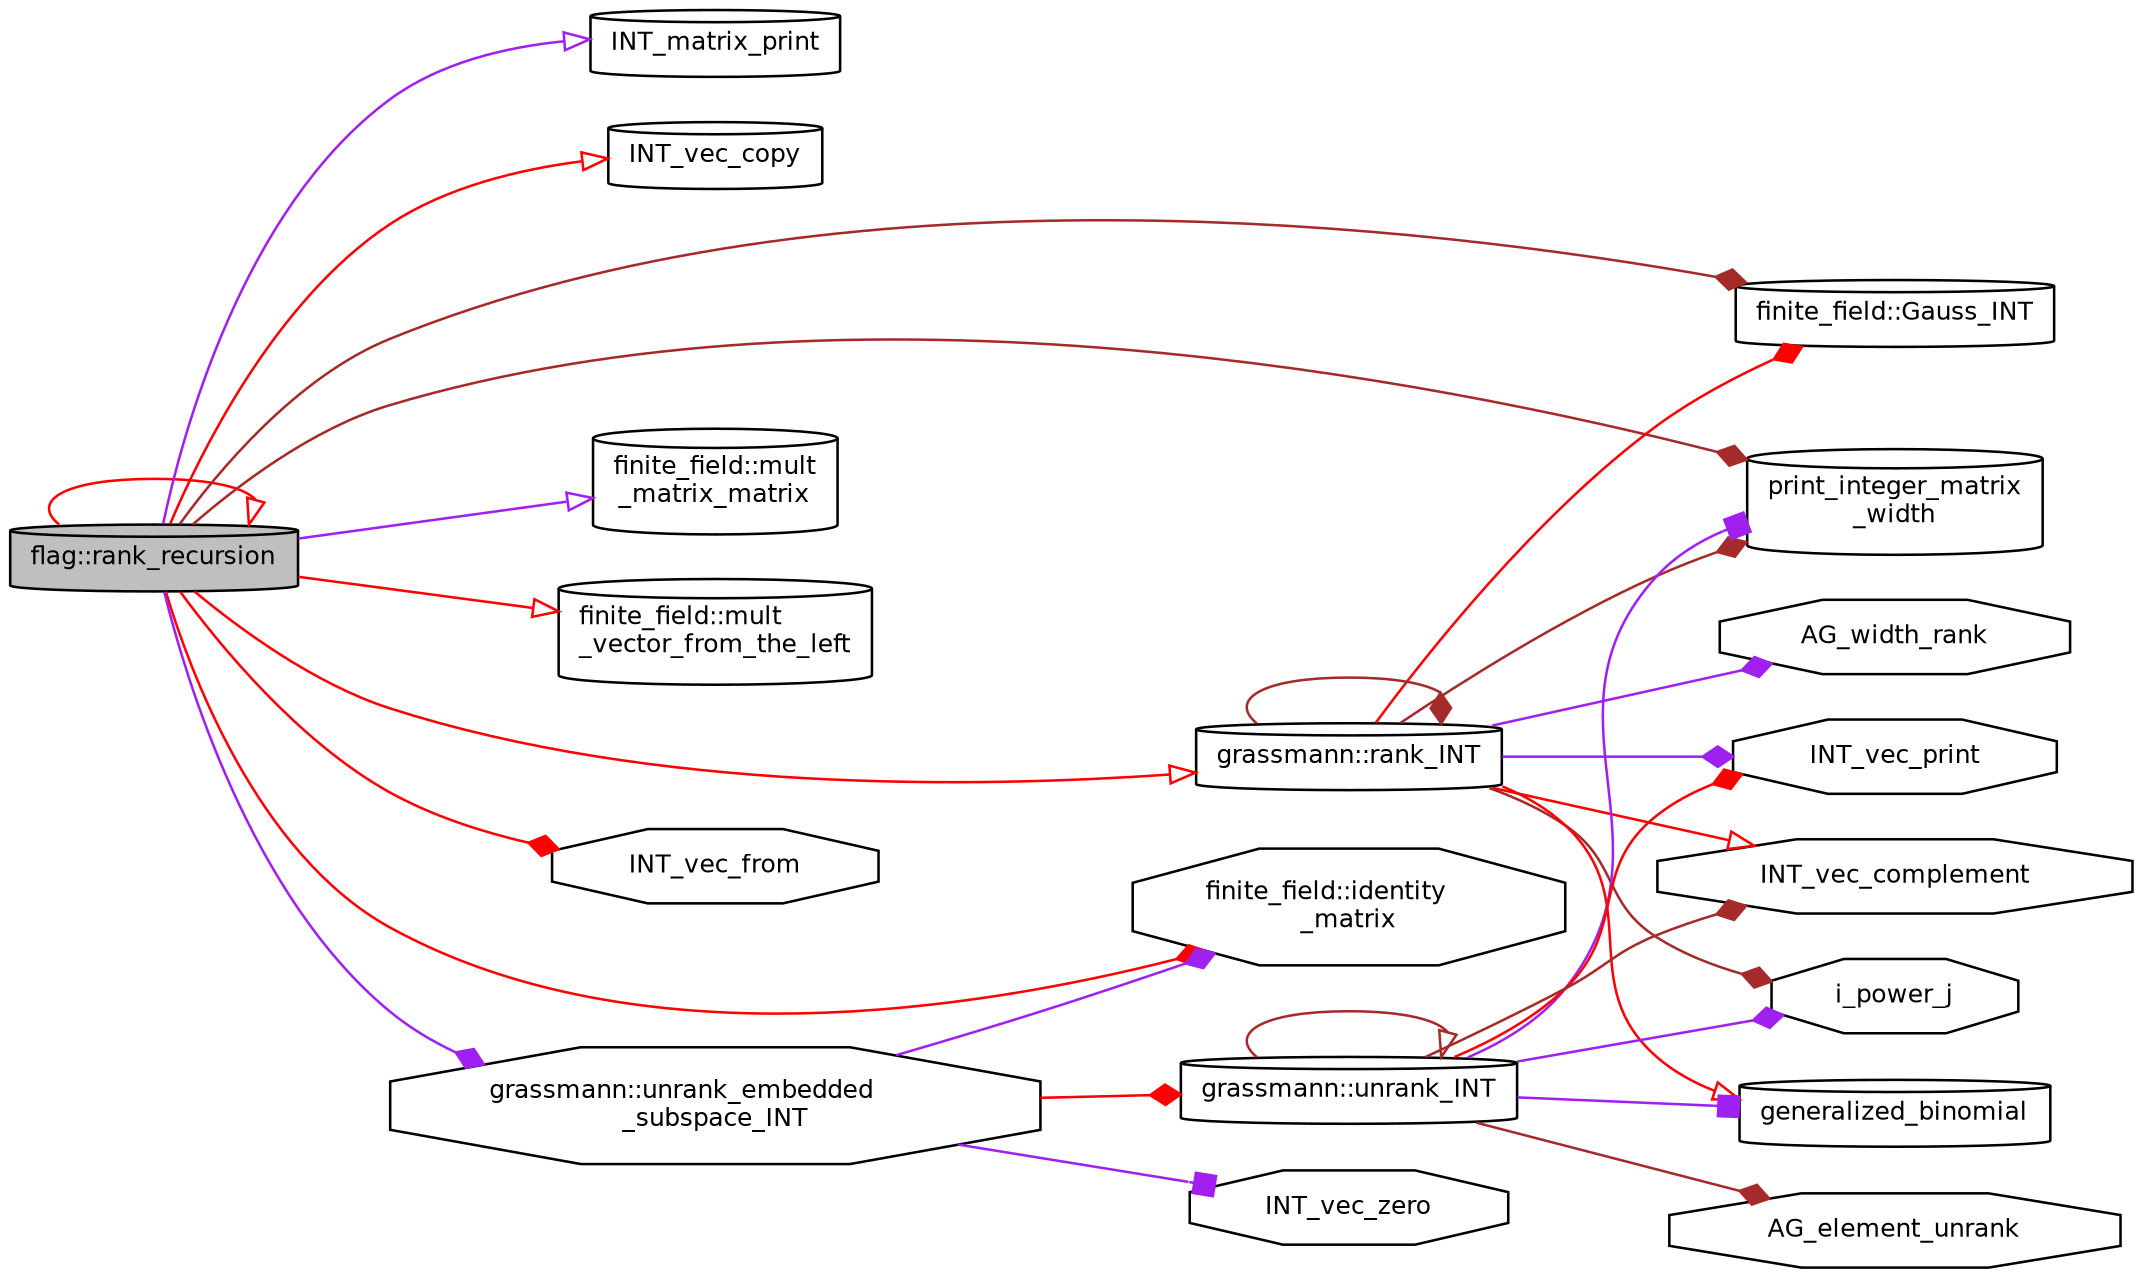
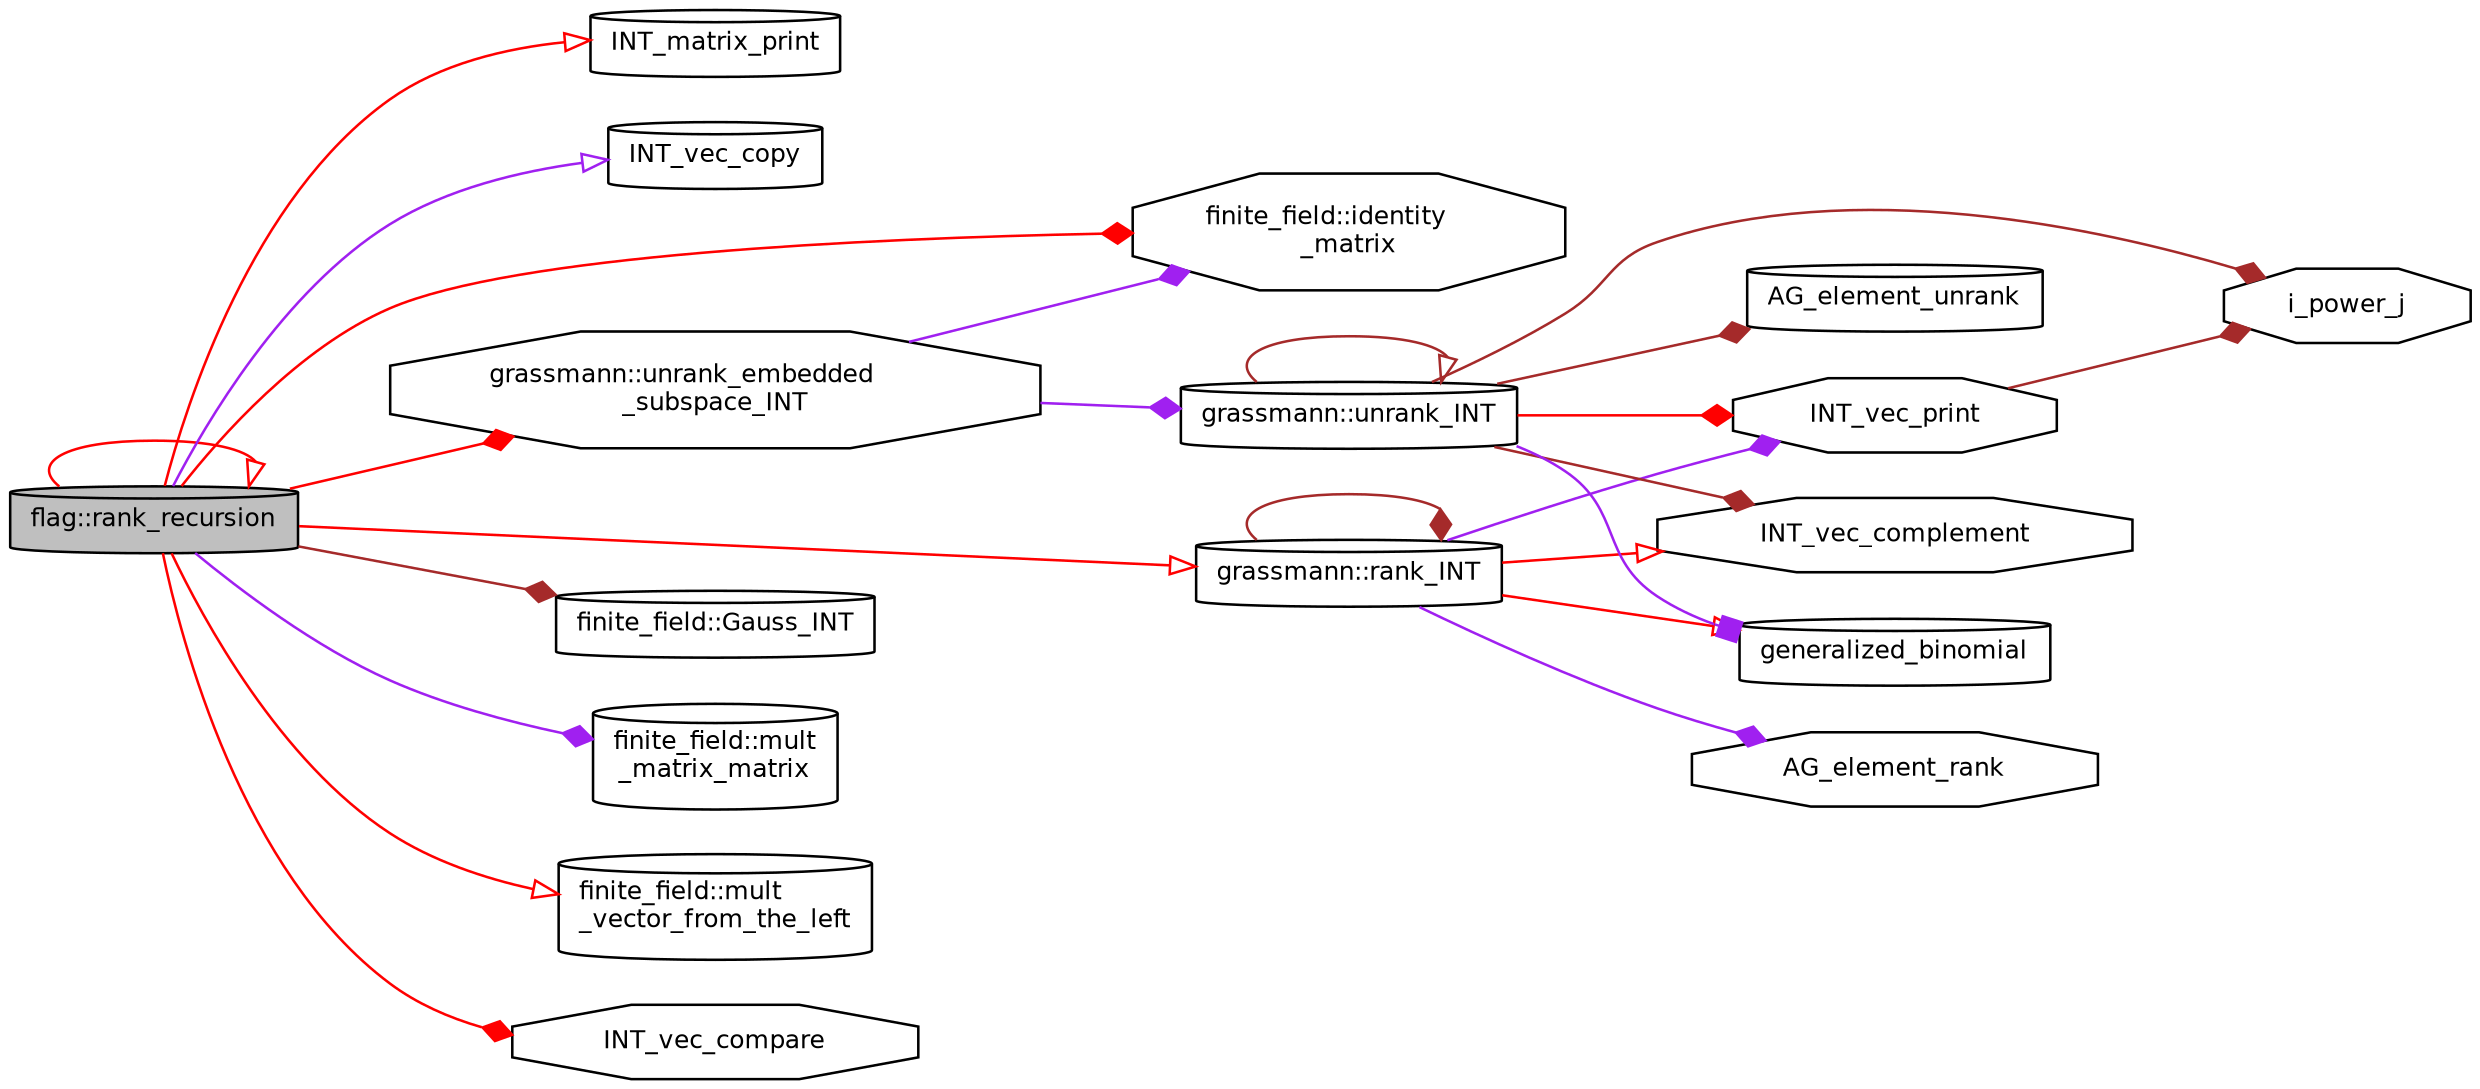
(287, 211) -> (296, 195)
(324, 280) -> (334, 267)
(1895, 502) -> none
(1553, 516) -> none
(433, 520) -> (366, 669)
(1895, 637) -> (1895, 769)
(264, 853) -> (387, 466)
(715, 866) -> (715, 1042)
(1624, 906) -> (2114, 362)
(1623, 1043) -> (1814, 212)
(1095, 1096) -> (1095, 405)
(1349, 1208) -> none
(1895, 1230) -> (1895, 298)
